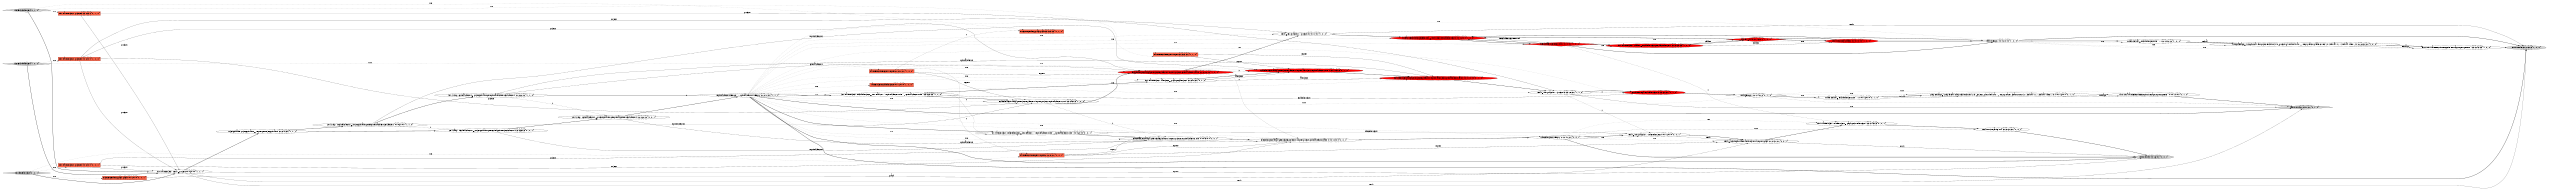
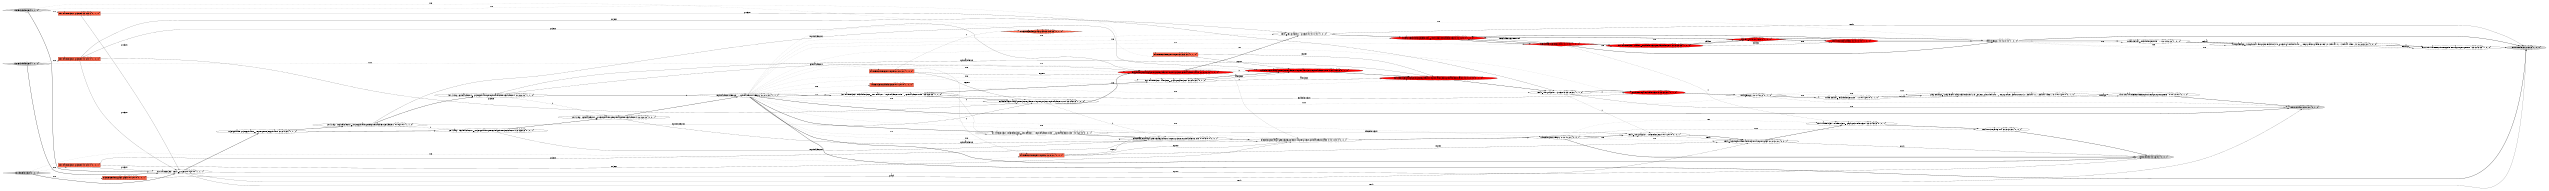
(1042, 32) -> (1042, 32)
(2305, 107) -> (2305, 107)
